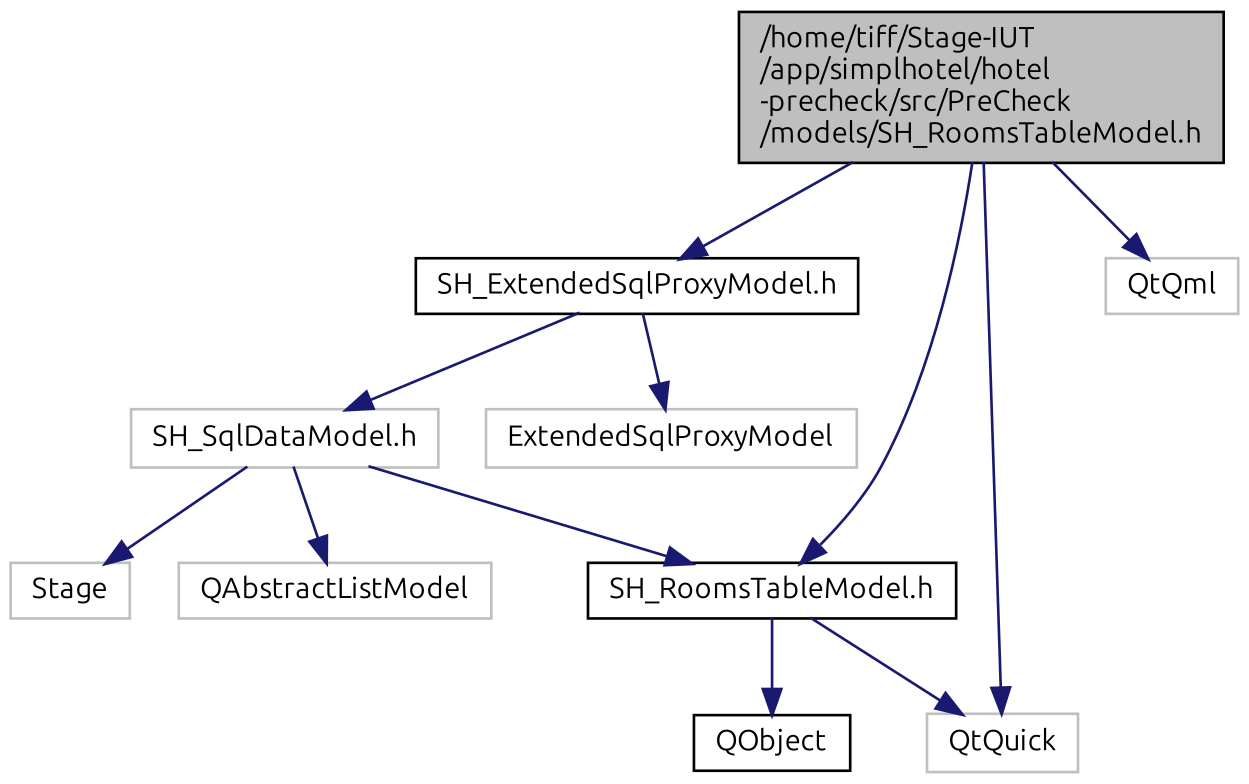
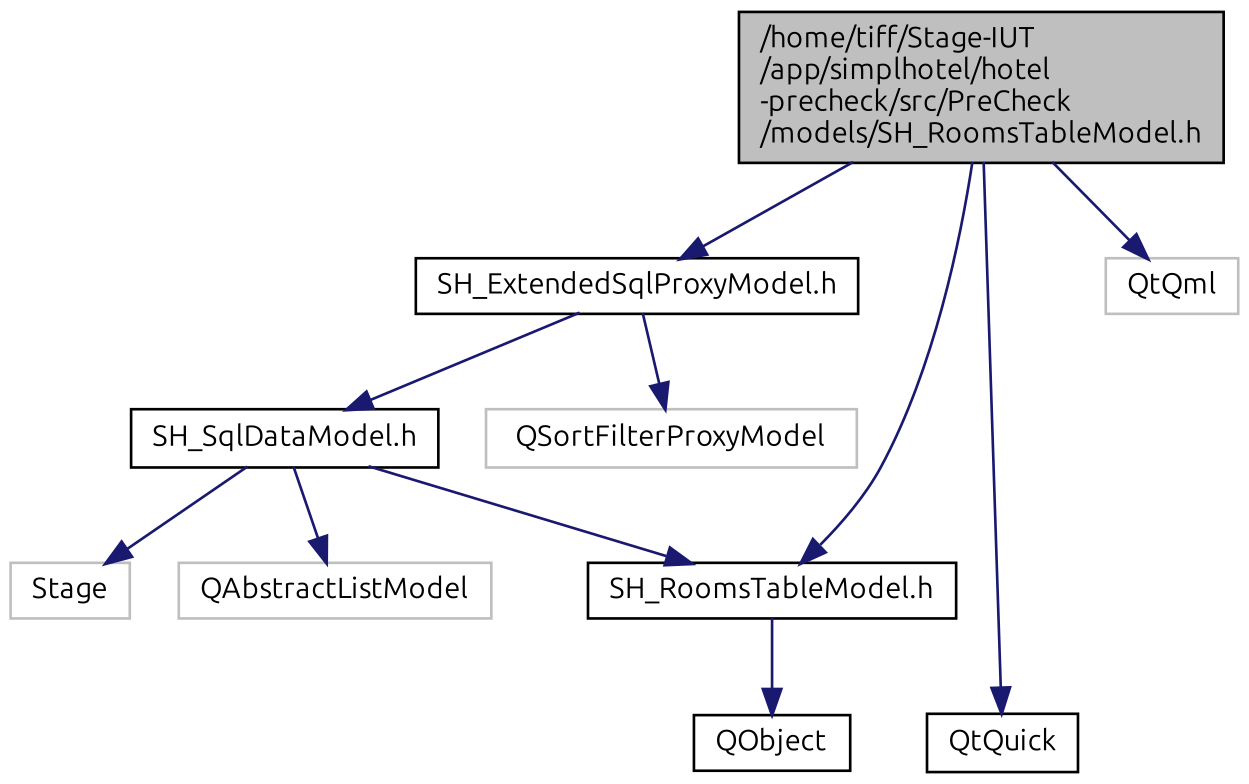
(285, 438) -> (285, 438)
(671, 438) -> (671, 438)
(875, 659) -> none
(1002, 743) -> (1002, 743)
